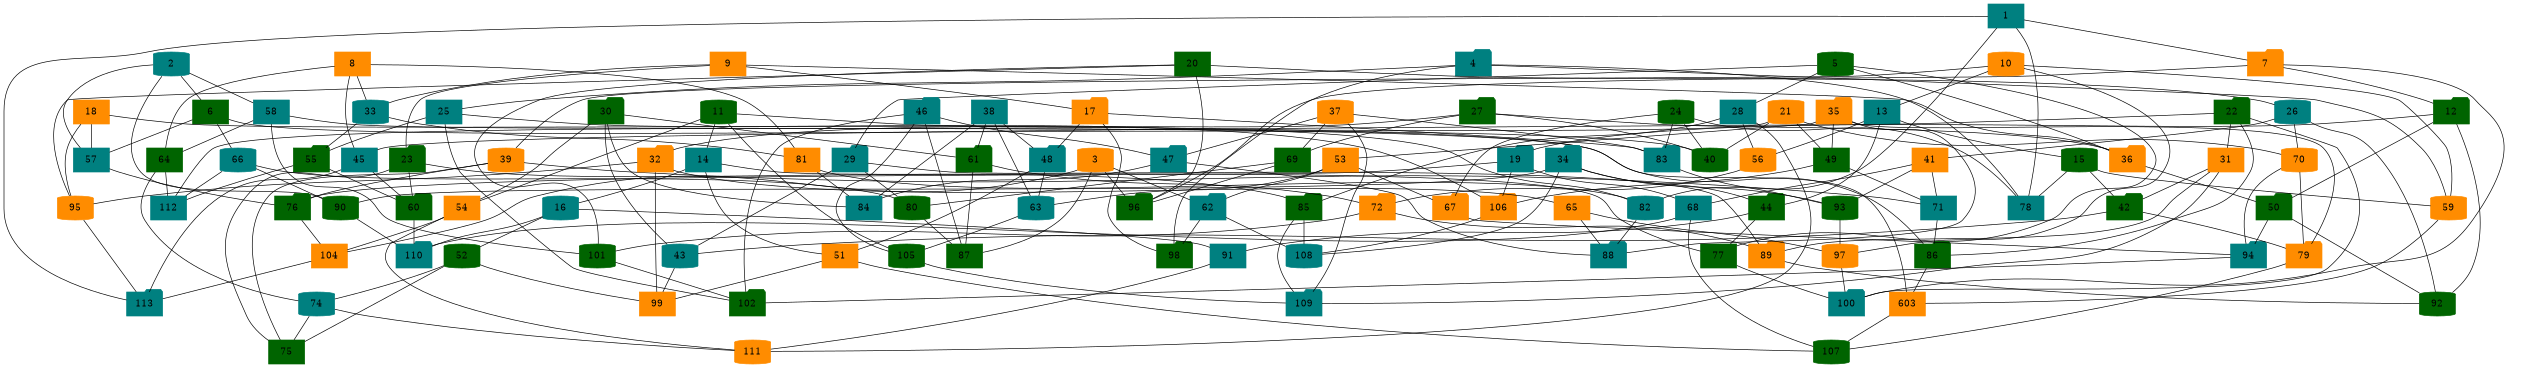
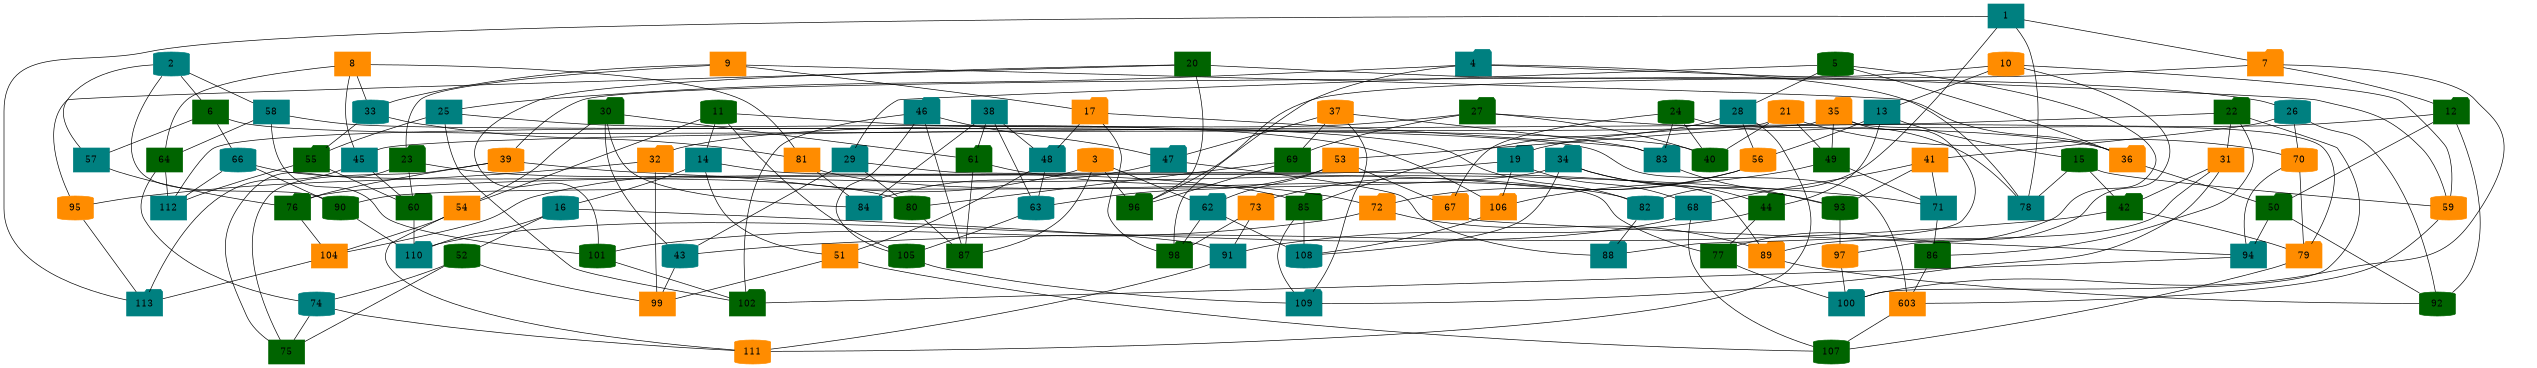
(91, 112) -> none
none -> (1256, 208)
(1572, 208) -> none
